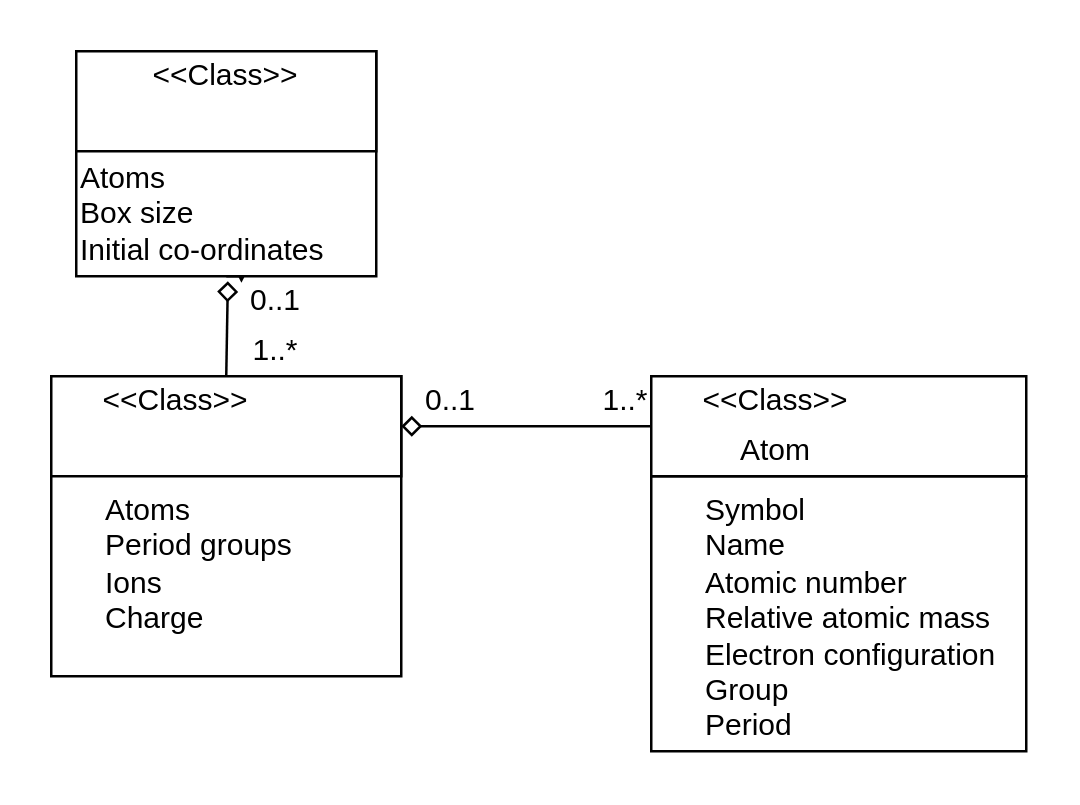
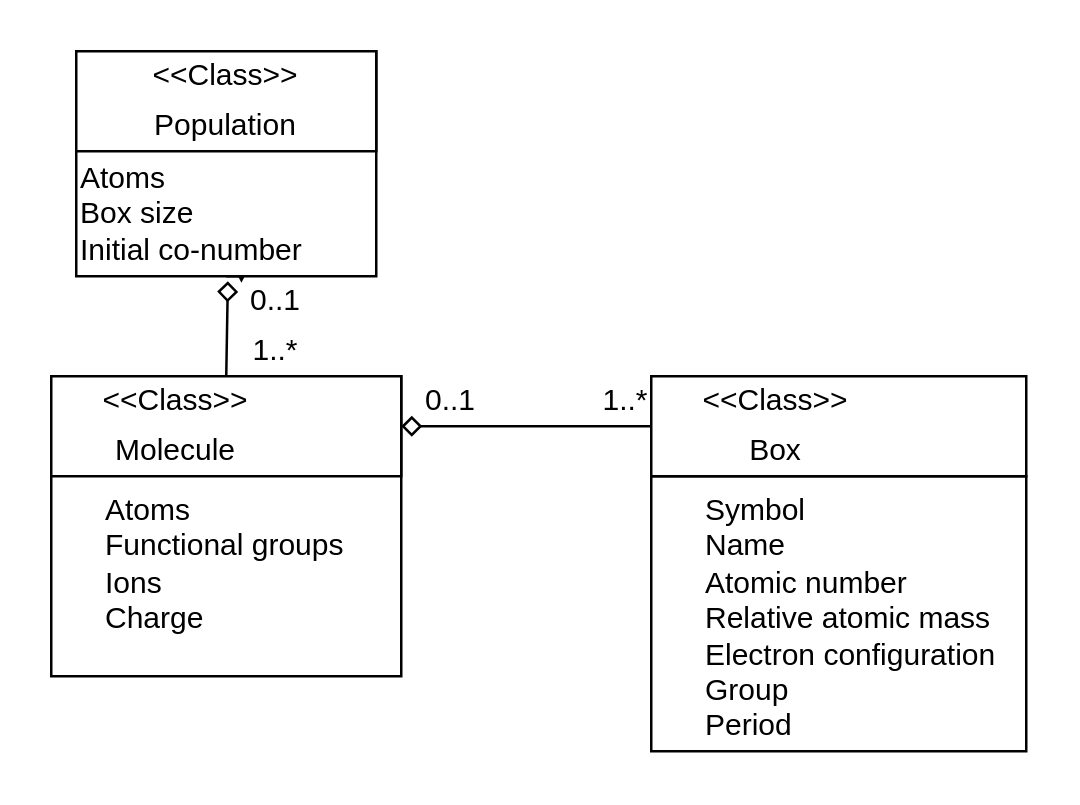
none -> (226, 126)
(230, 214) -> (208, 214)
none -> (176, 451)
(776, 451) -> (776, 451)
(208, 566) -> (229, 584)
